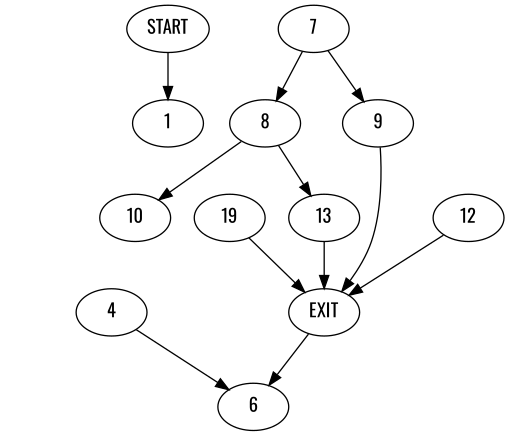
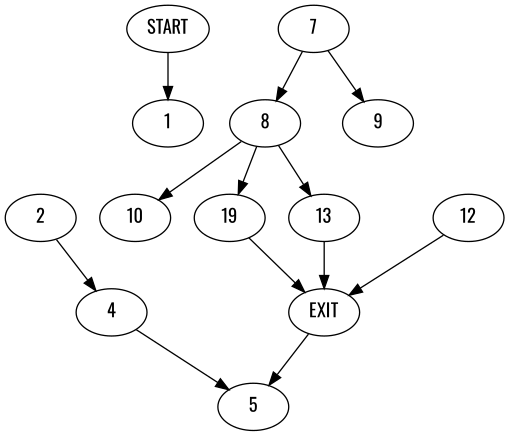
none -> (250, 164)
(377, 217) -> none
none -> (41, 218)
(253, 407) -> (253, 407)
